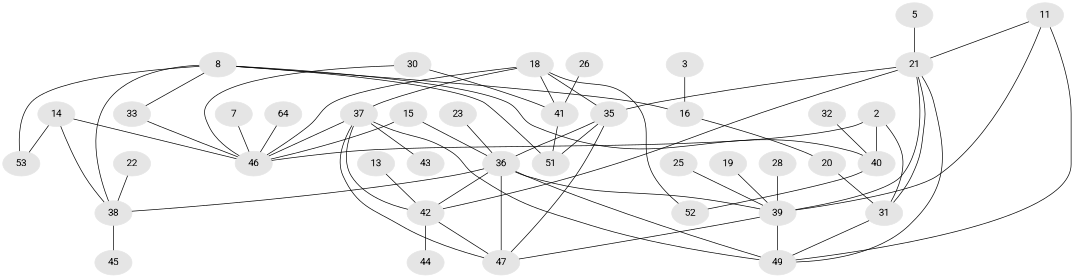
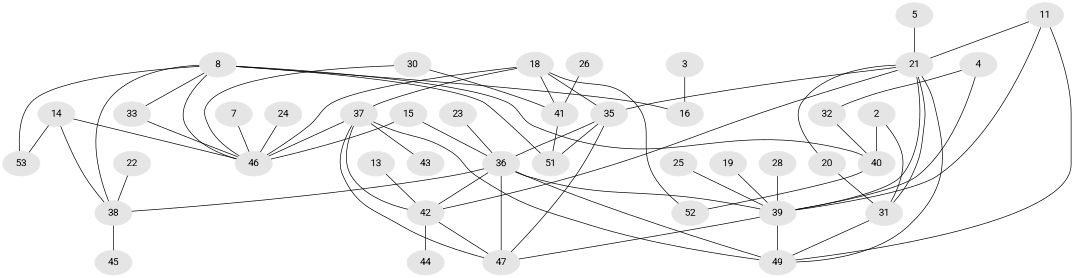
none -> (978, 65)
(283, 114) -> (283, 114)
(755, 135) -> (819, 86)
(523, 147) -> (187, 127)
